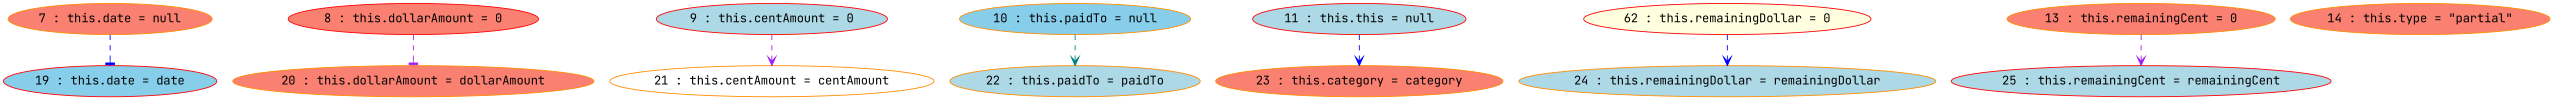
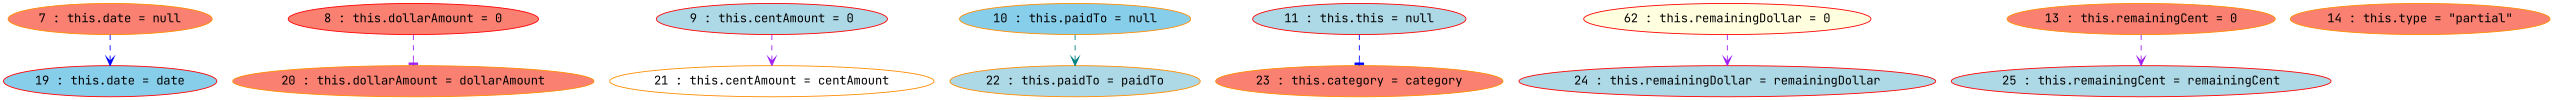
(1359, 46) -> (1359, 48)
(1727, 46) -> (1727, 46)
(110, 48) -> (110, 46)
(1727, 81) -> (1727, 81)
